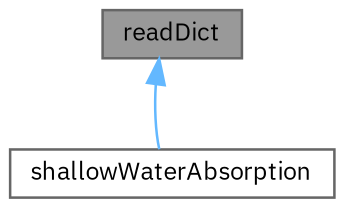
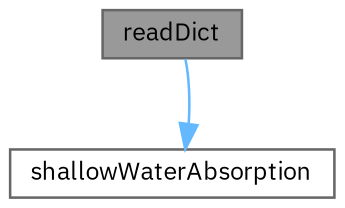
(155, 117) -> (189, 91)
